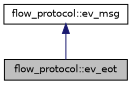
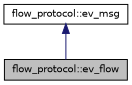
(66, 70) -> (66, 70)
